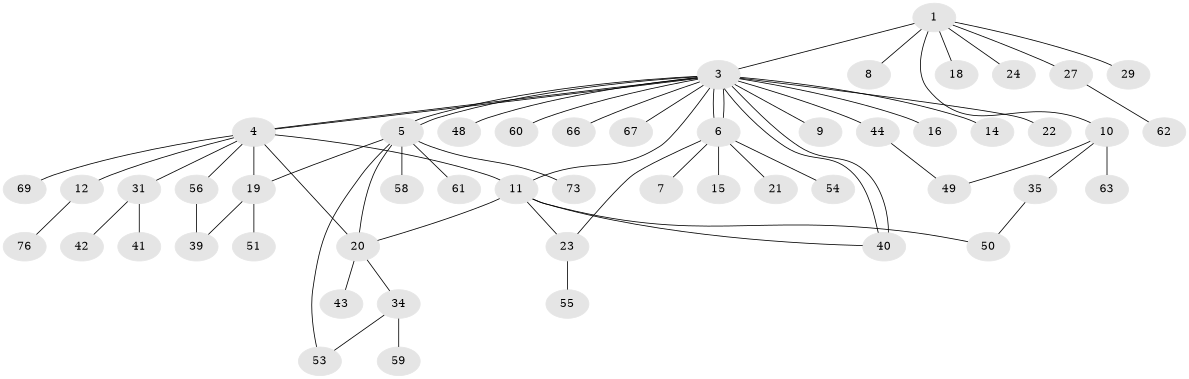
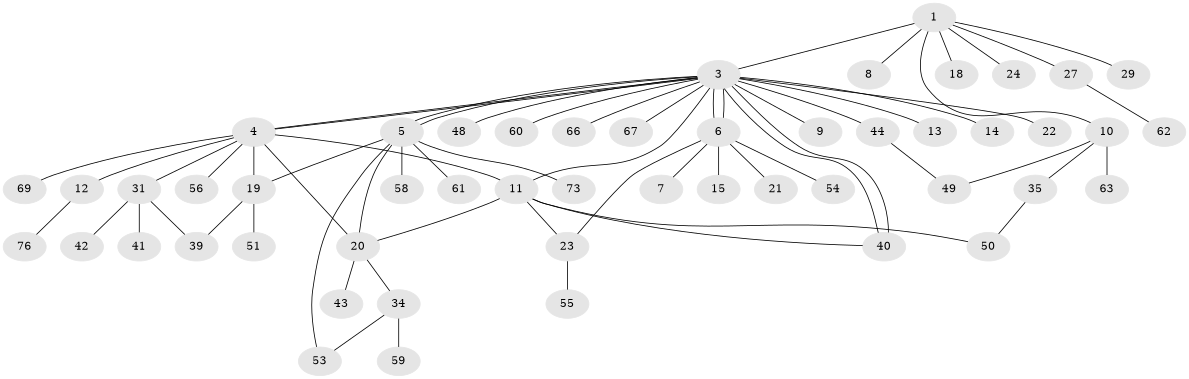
(935, 132) -> (935, 132)
(197, 218) -> (168, 218)
